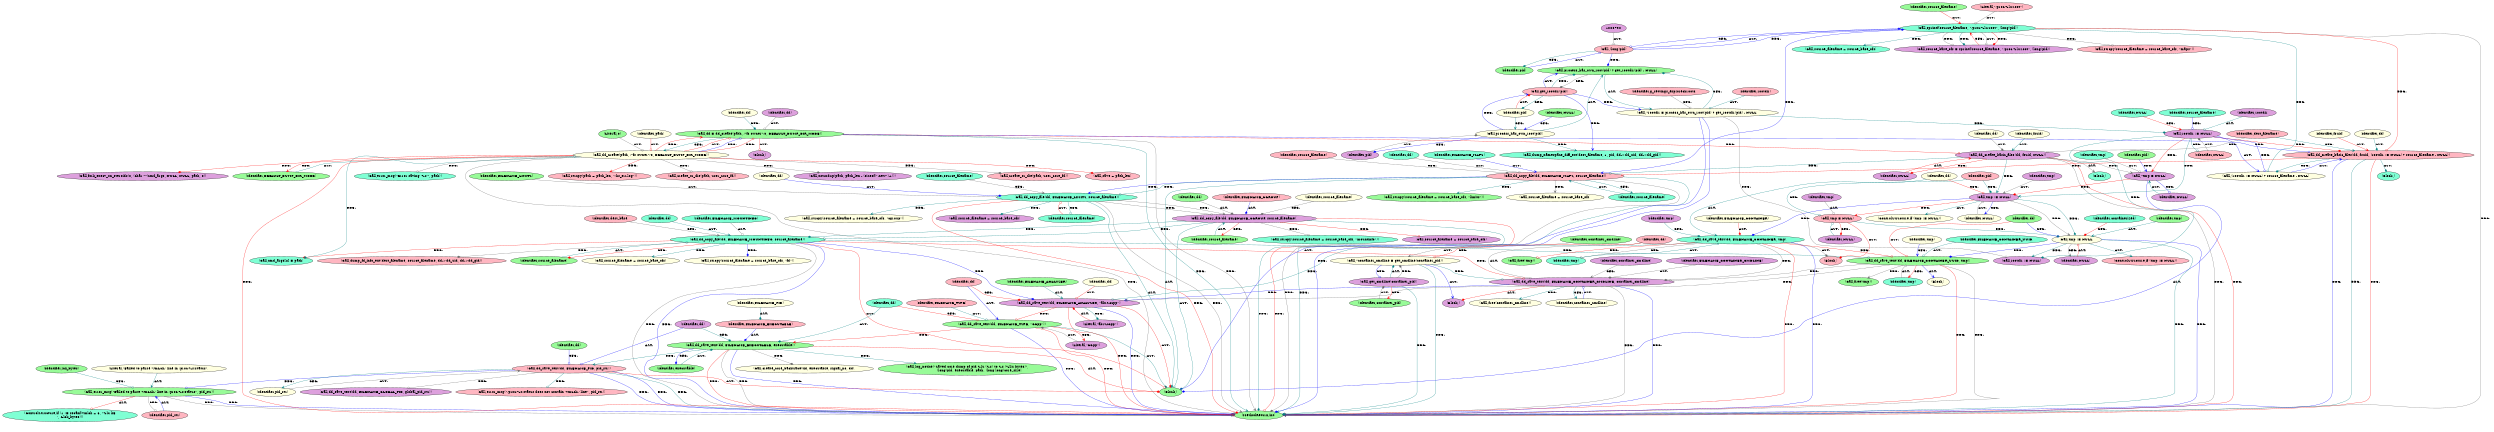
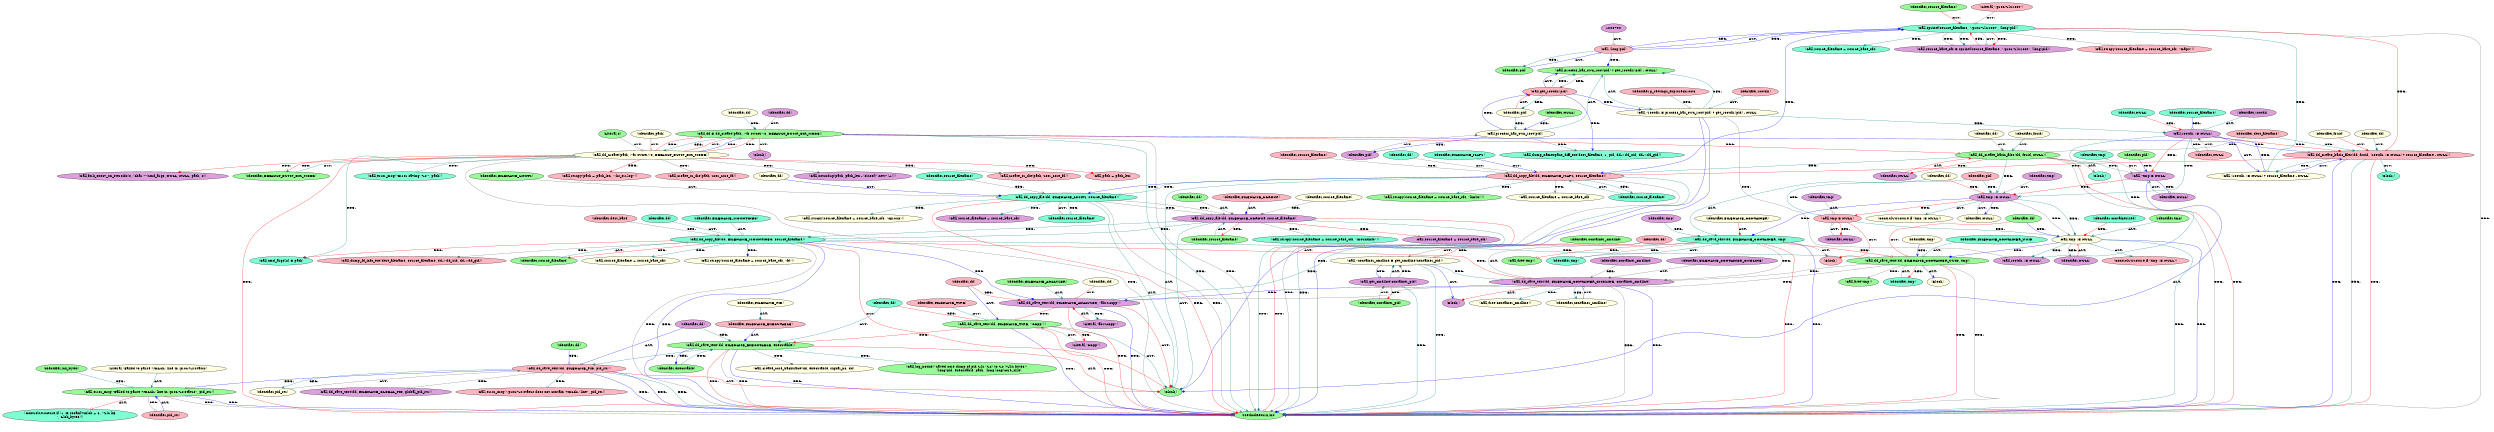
(2008, 155) -> (2008, 155)
(1113, 176) -> (1113, 176)
(702, 356) -> (702, 356)
